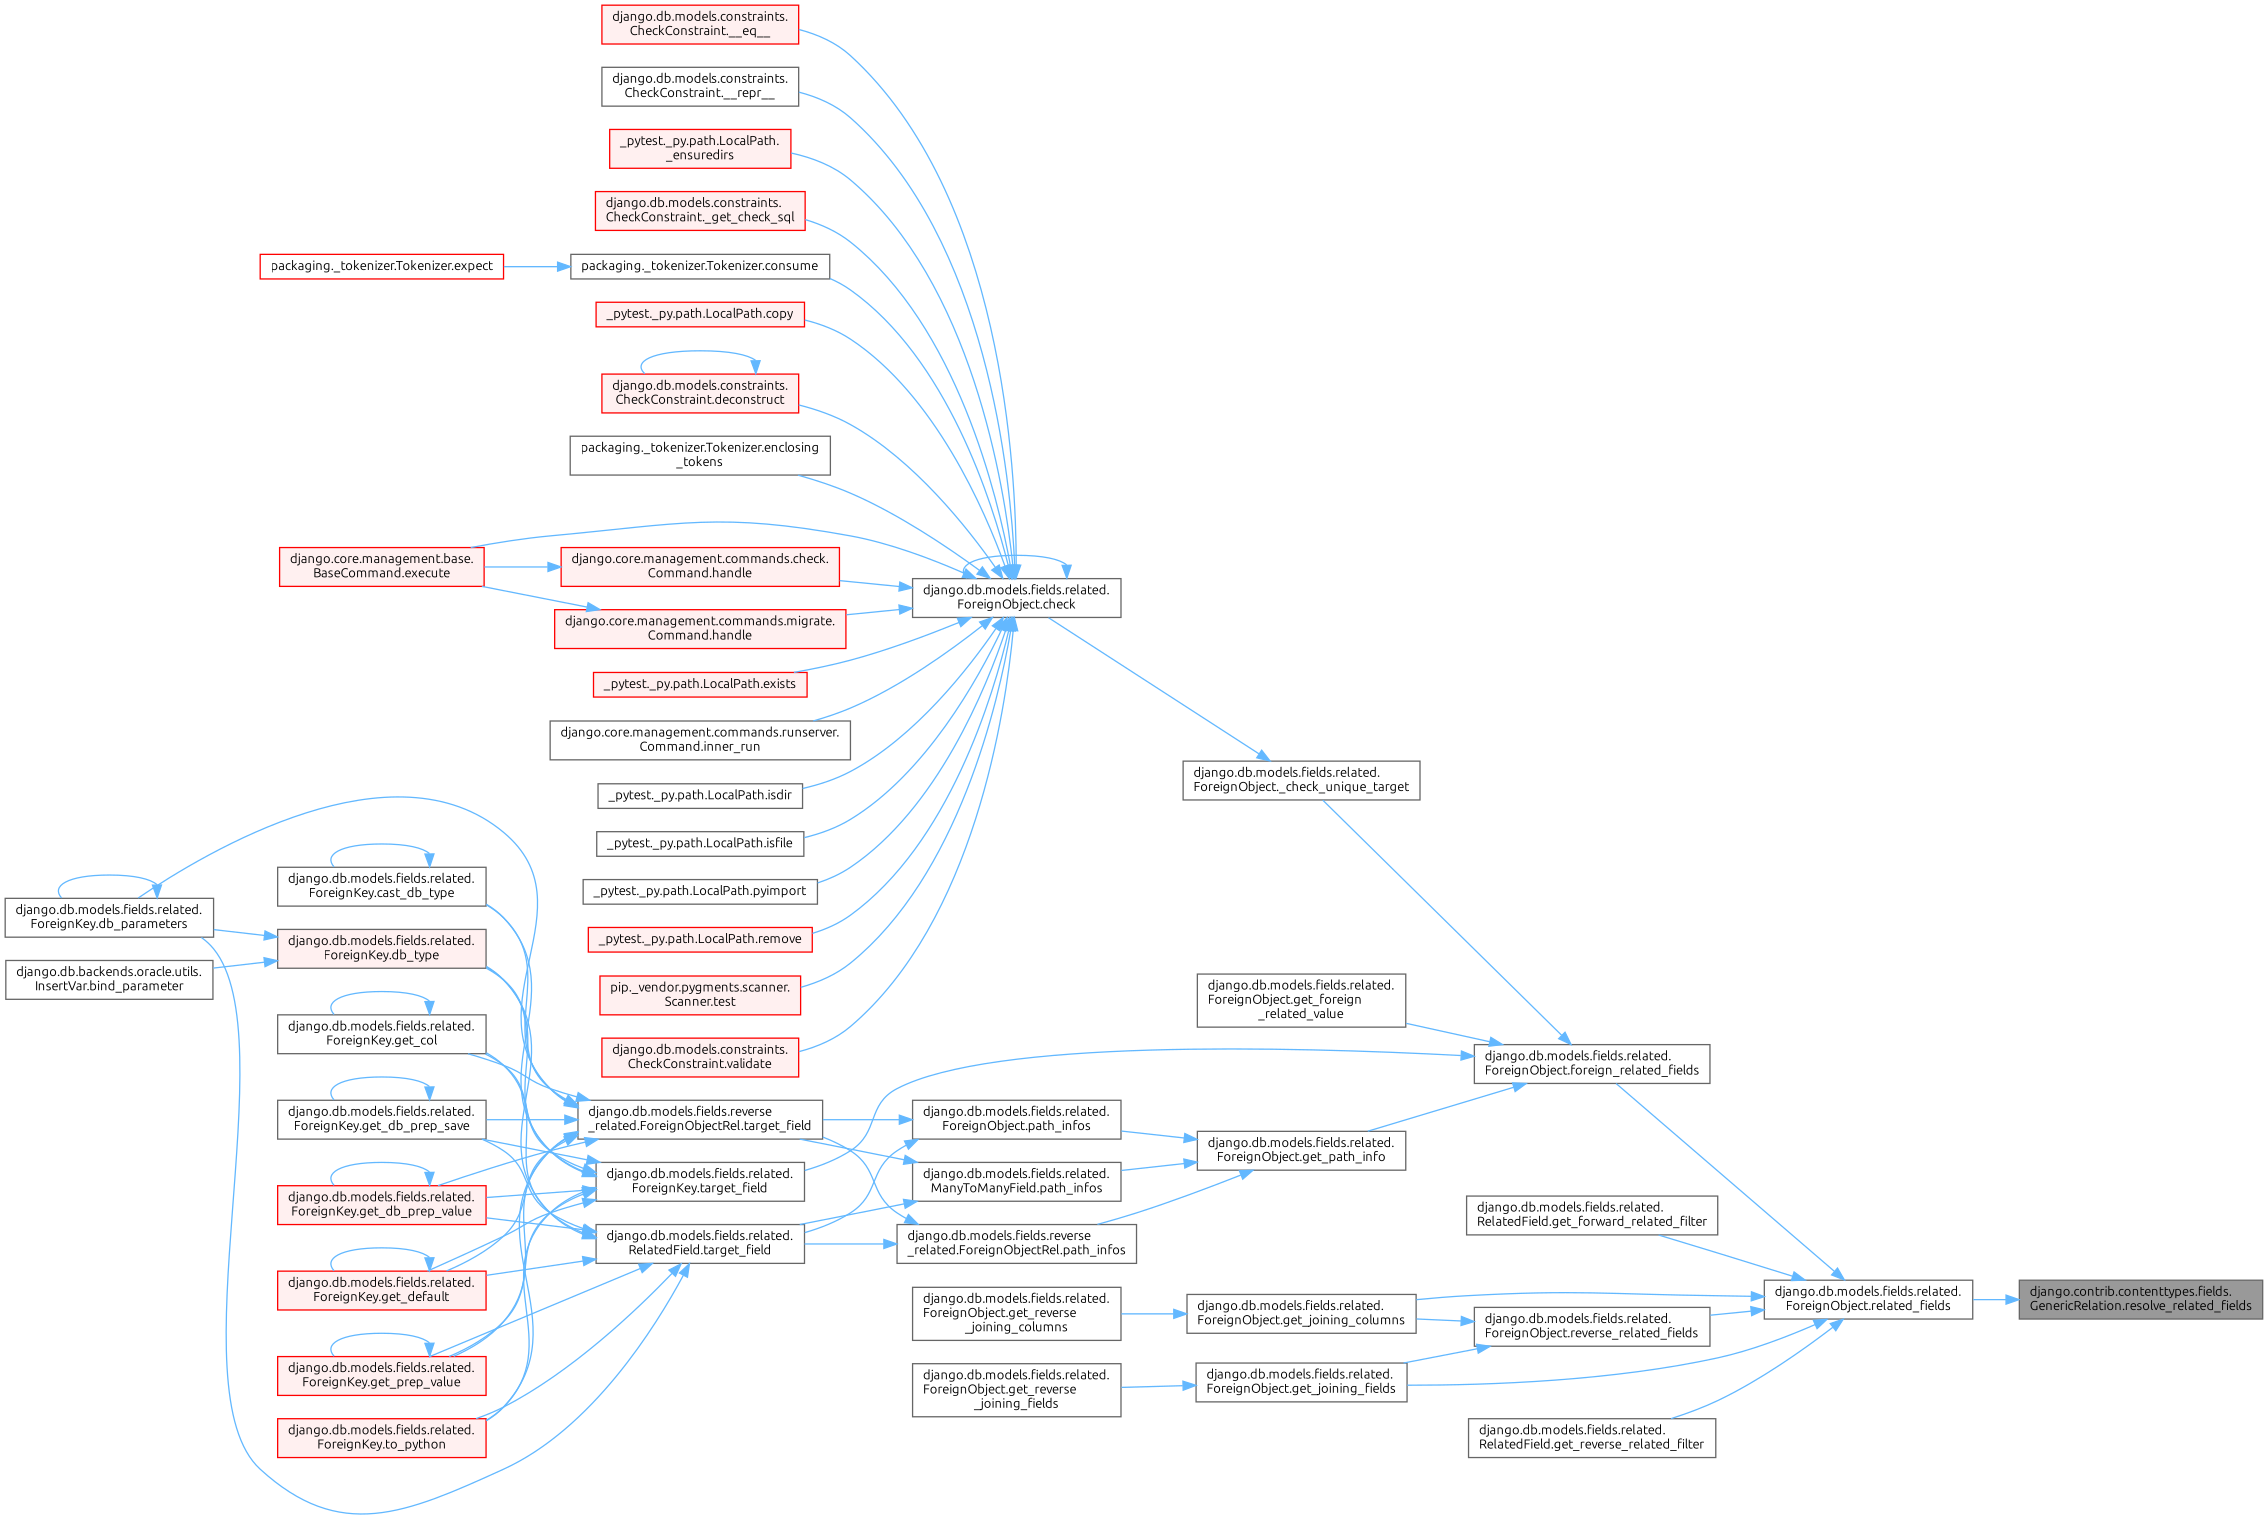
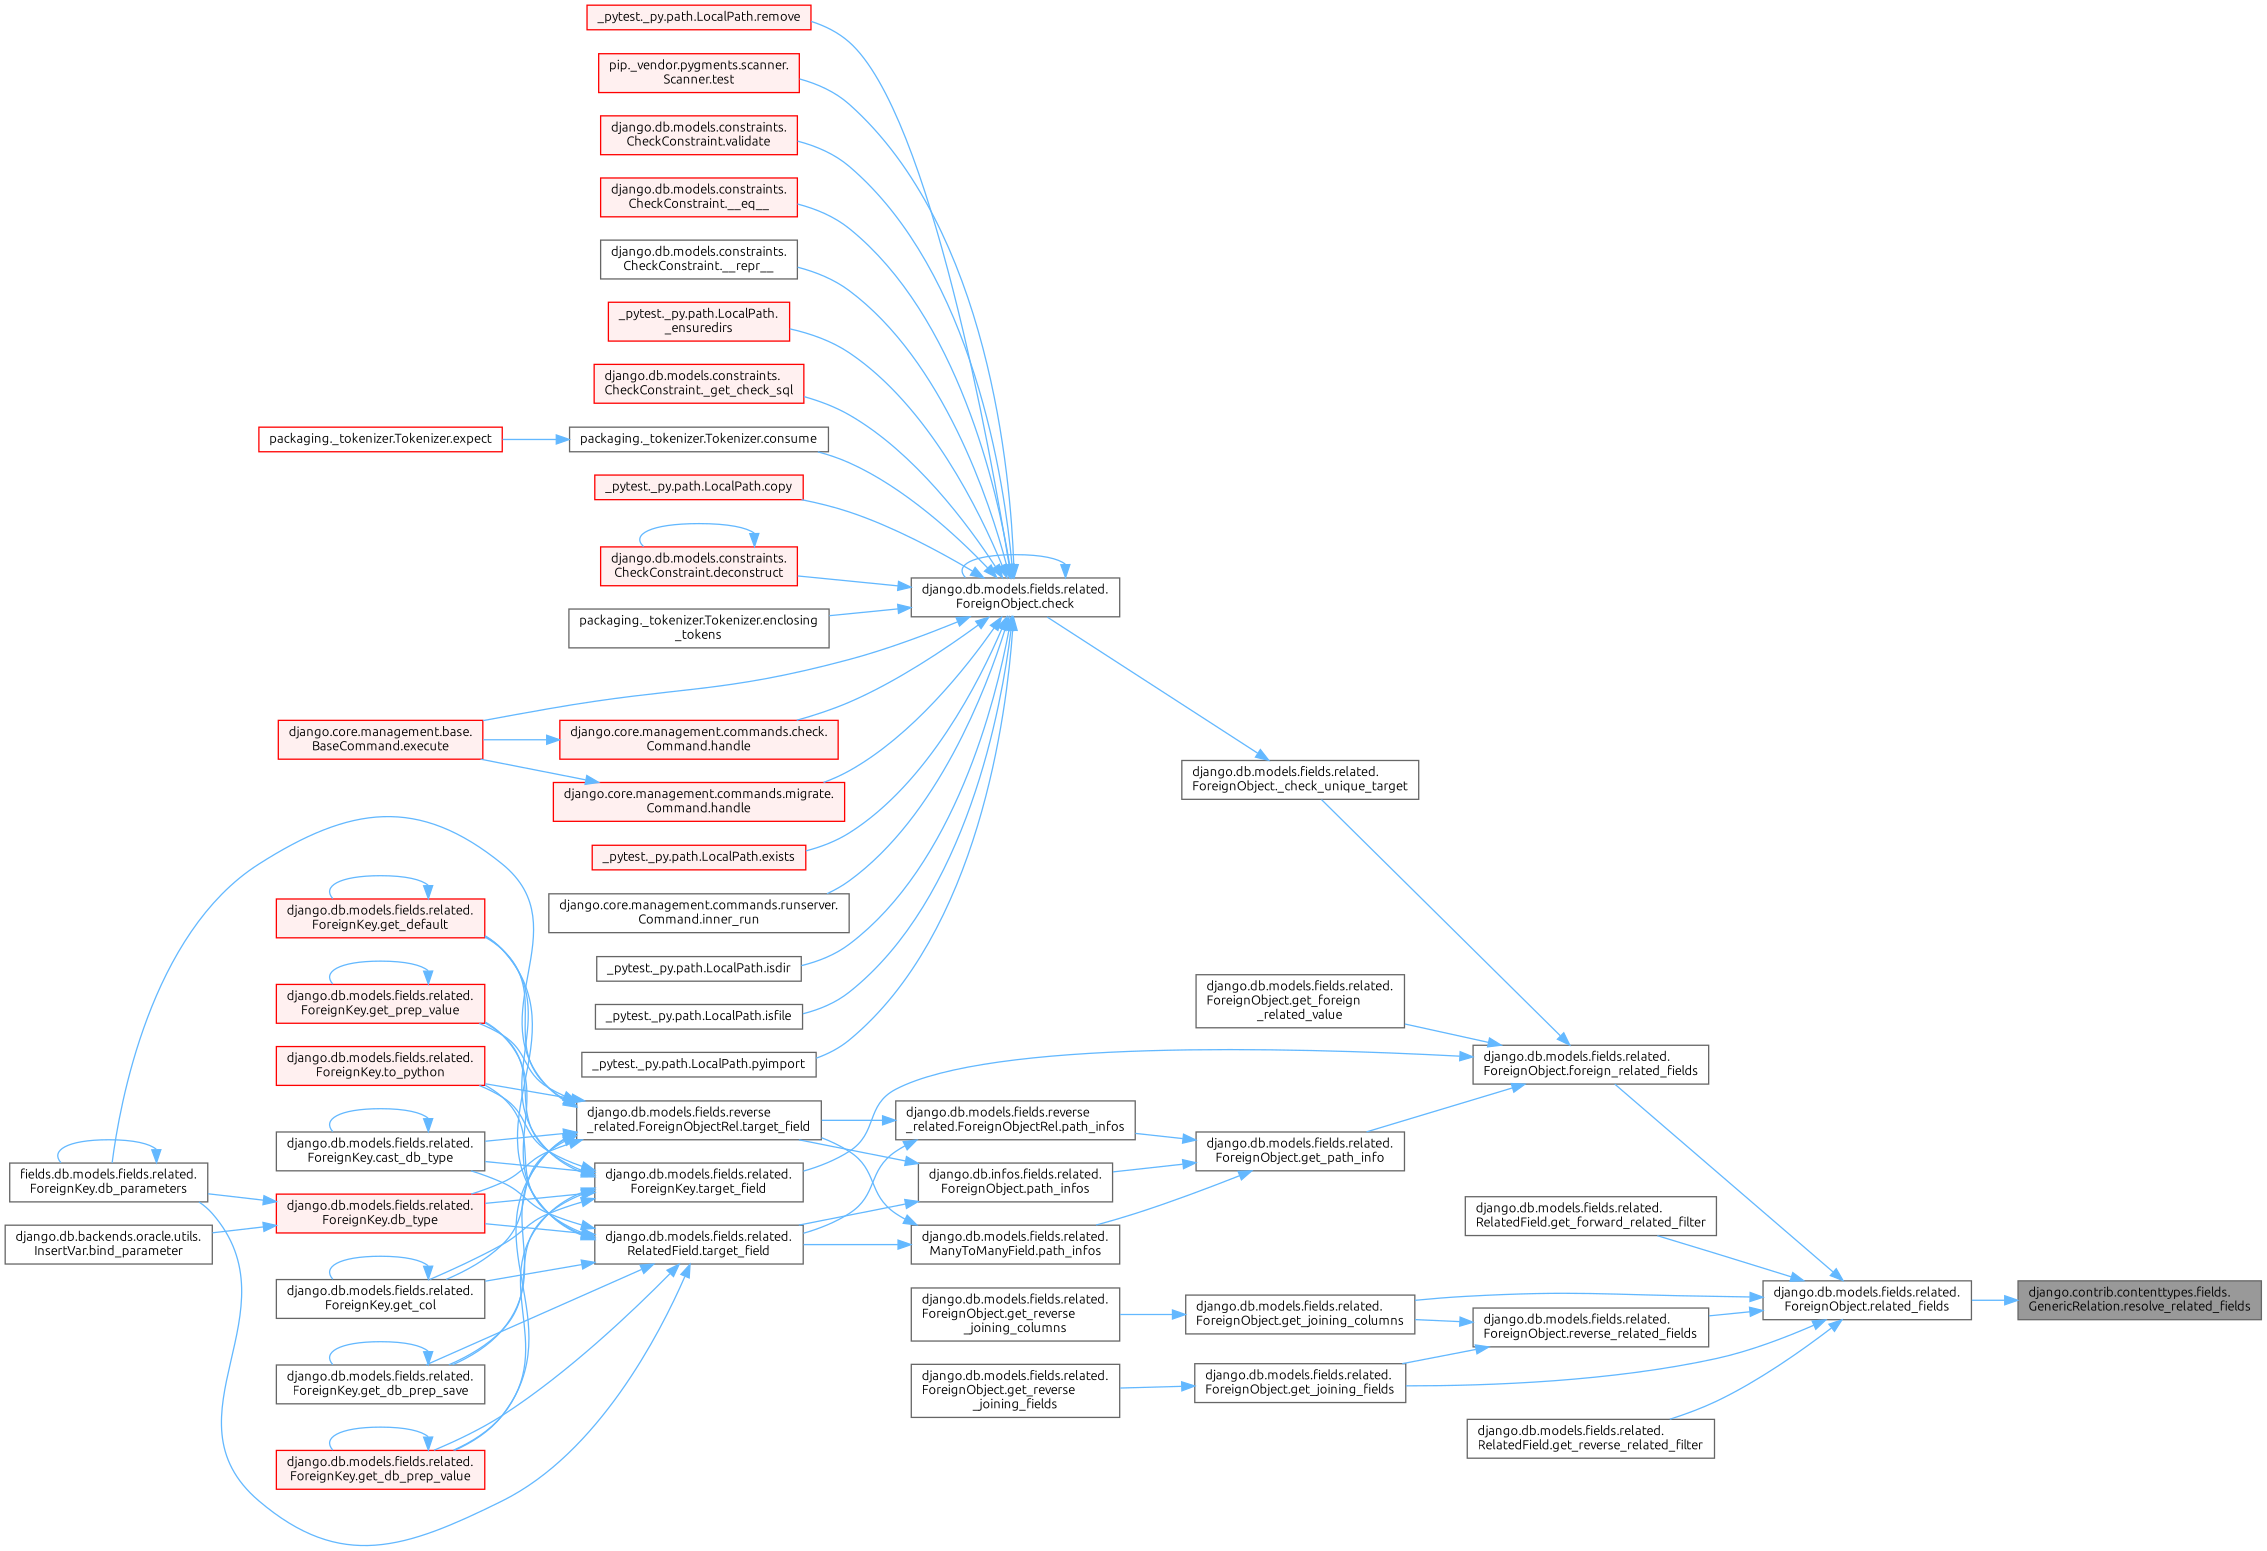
(109, 918) -> (109, 1182)
(382, 949) -> (381, 1213)
(1017, 1120) -> (1015, 1182)
none -> (514, 1189)
